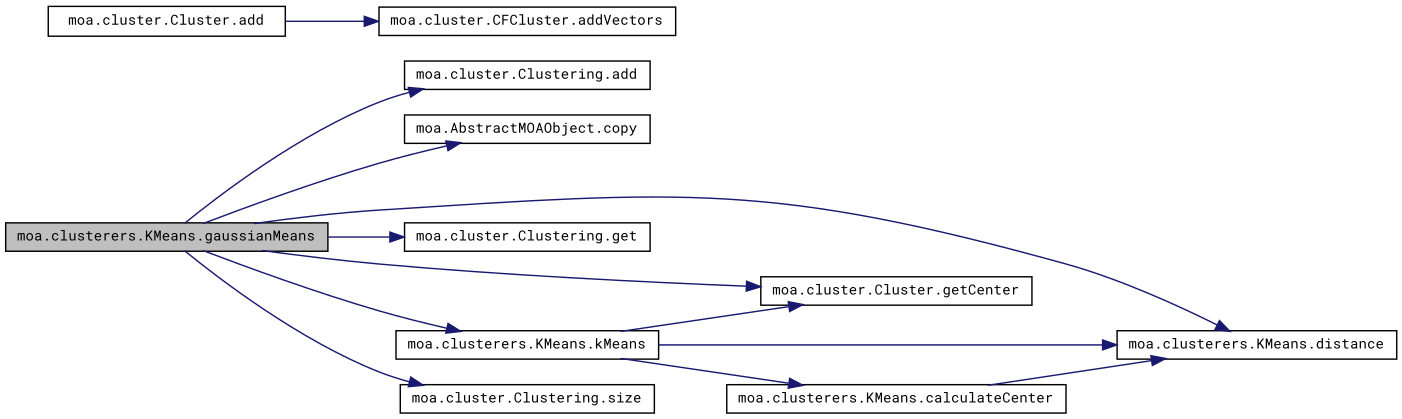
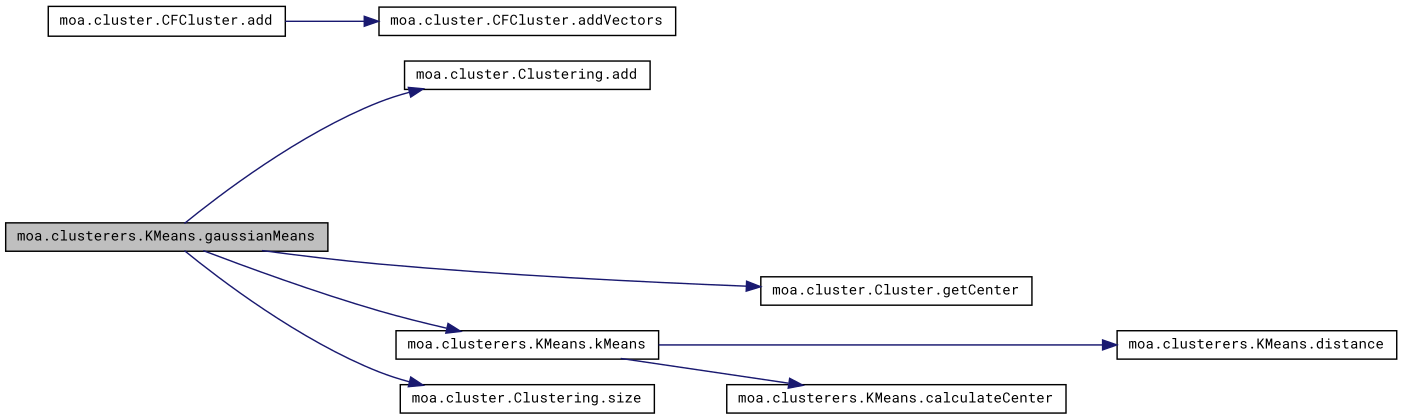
(167, 21) -> (167, 21)
(527, 129) -> none
(744, 201) -> none
(527, 237) -> none
(704, 319) -> none
(1069, 373) -> none
